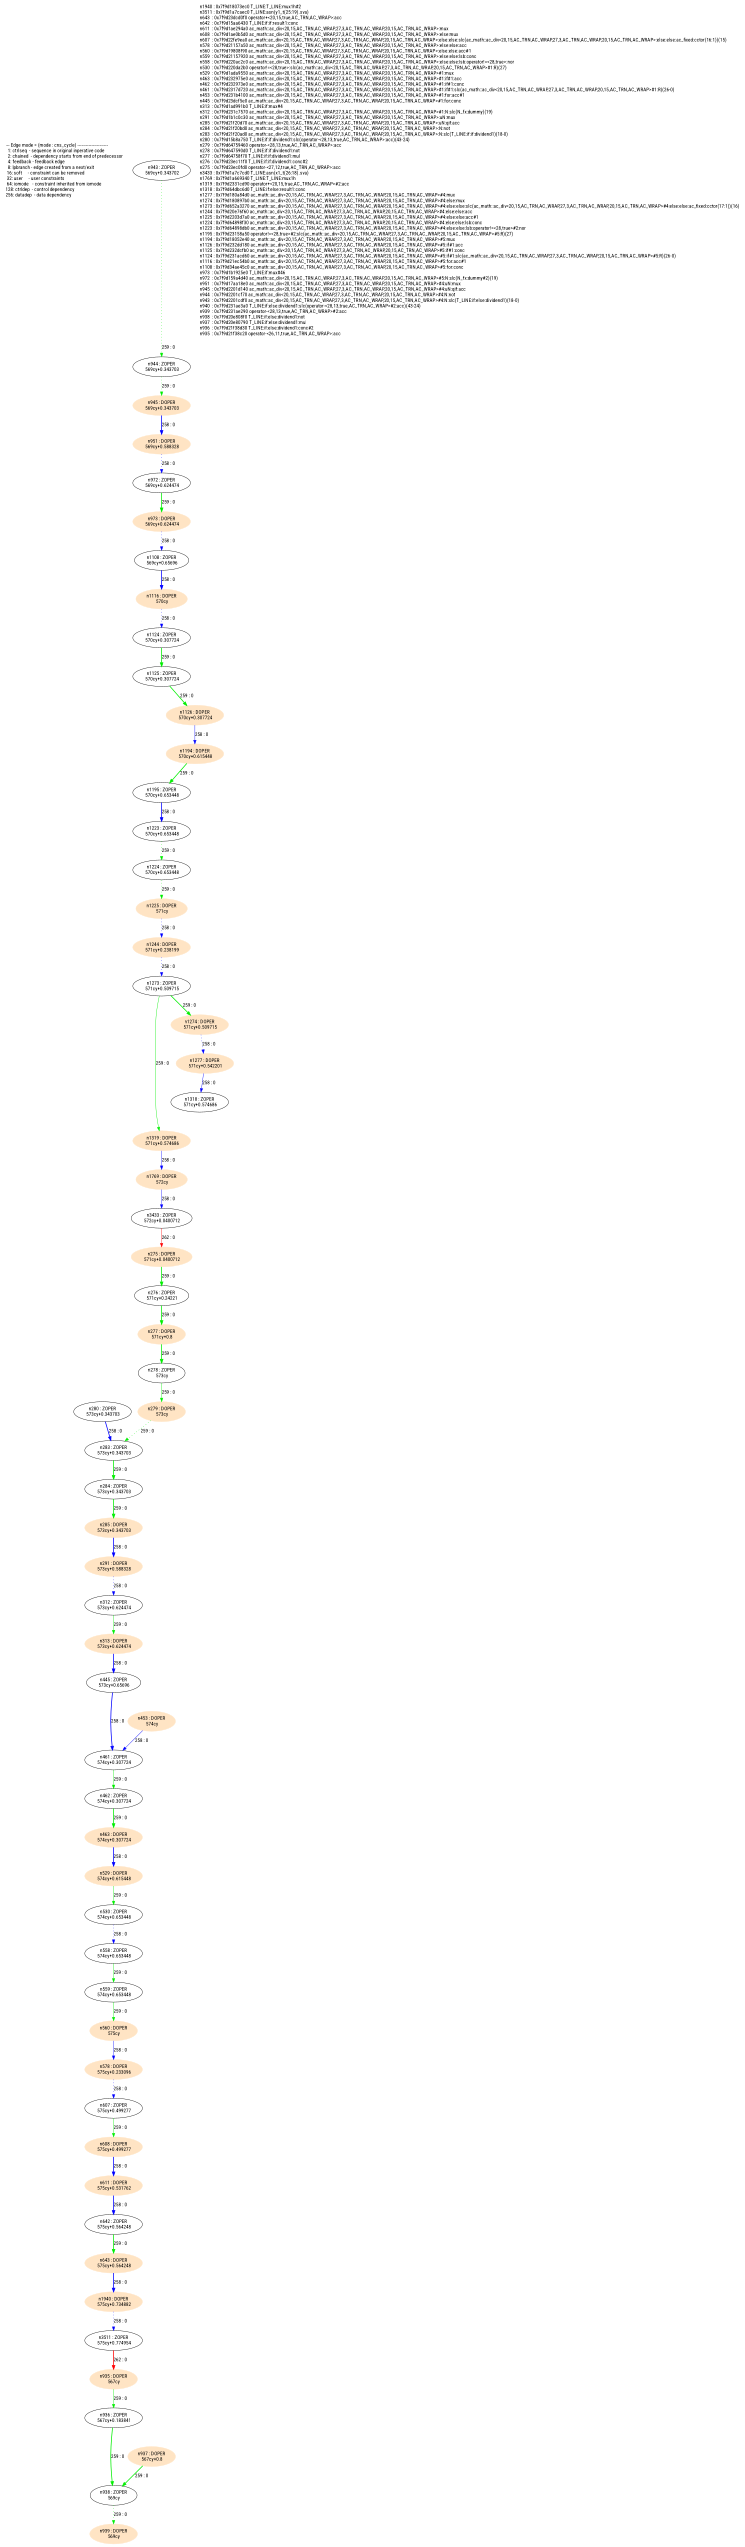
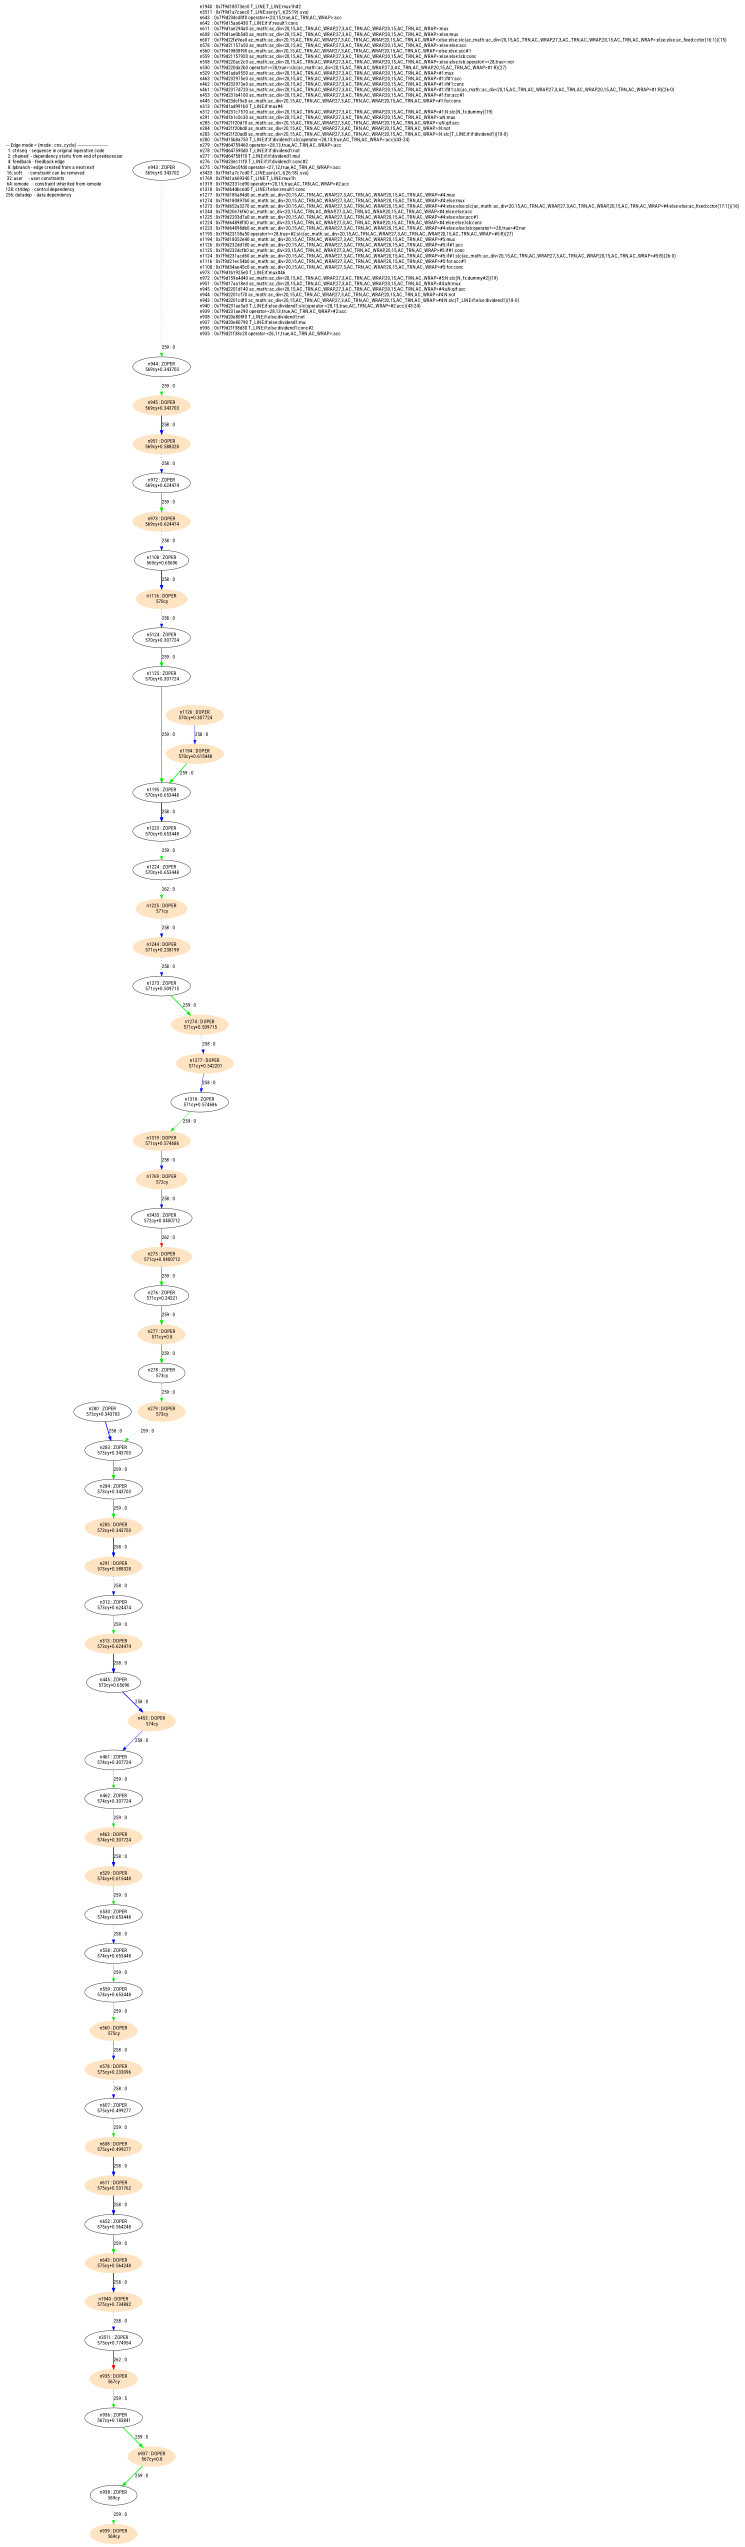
(162, 638) -> (162, 638)
(177, 694) -> (162, 733)
(168, 889) -> (168, 889)
(156, 1062) -> (182, 1120)
(111, 1719) -> (131, 1701)
(114, 1816) -> (114, 1816)
(114, 2224) -> (114, 2224)
(120, 2399) -> (120, 2399)
(111, 2455) -> (131, 2436)
